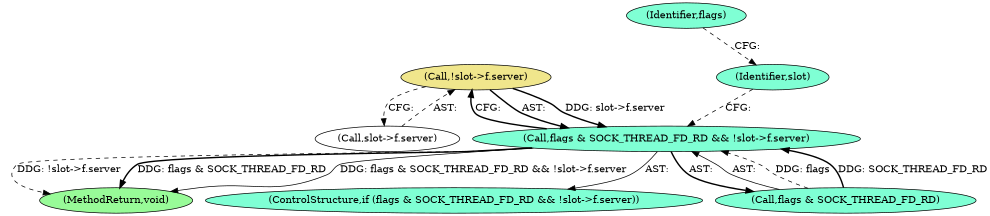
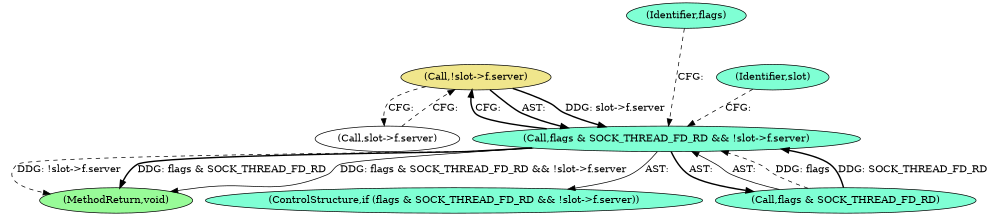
(727, 44) -> (677, 74)
(447, 108) -> (447, 108)
